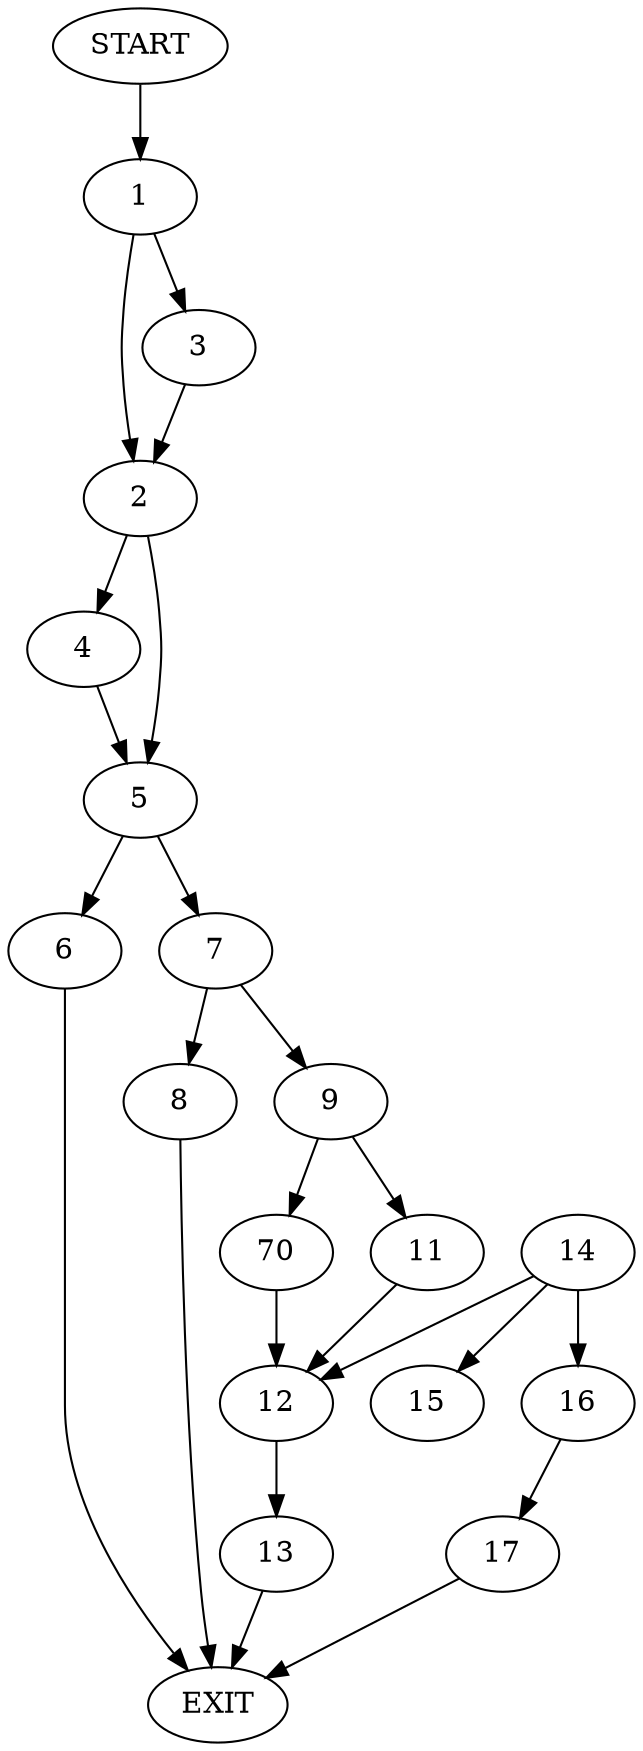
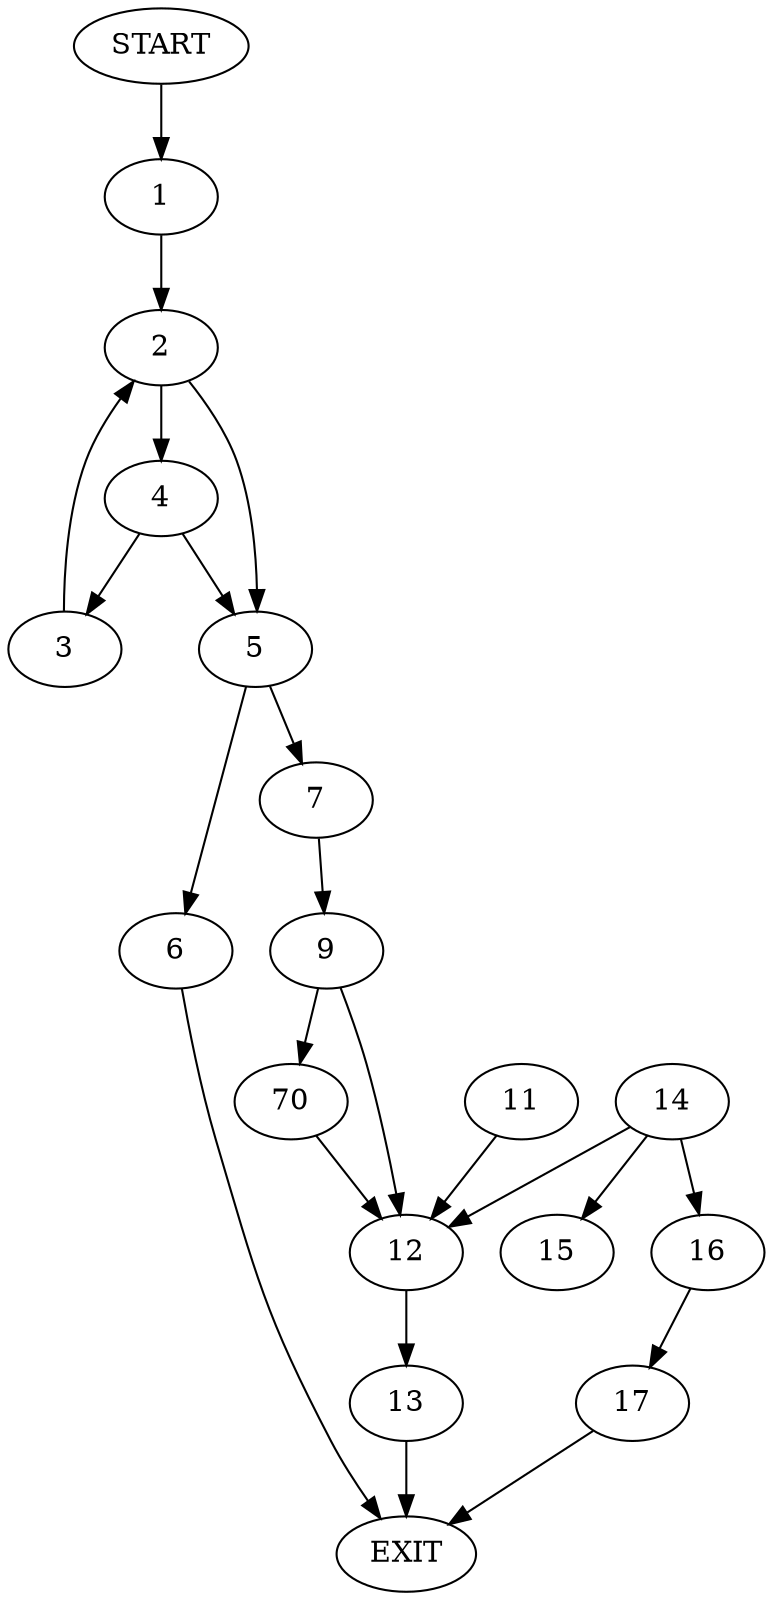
(166, 262) -> (119, 565)
(180, 1102) -> none
(373, 1168) -> (373, 1089)
